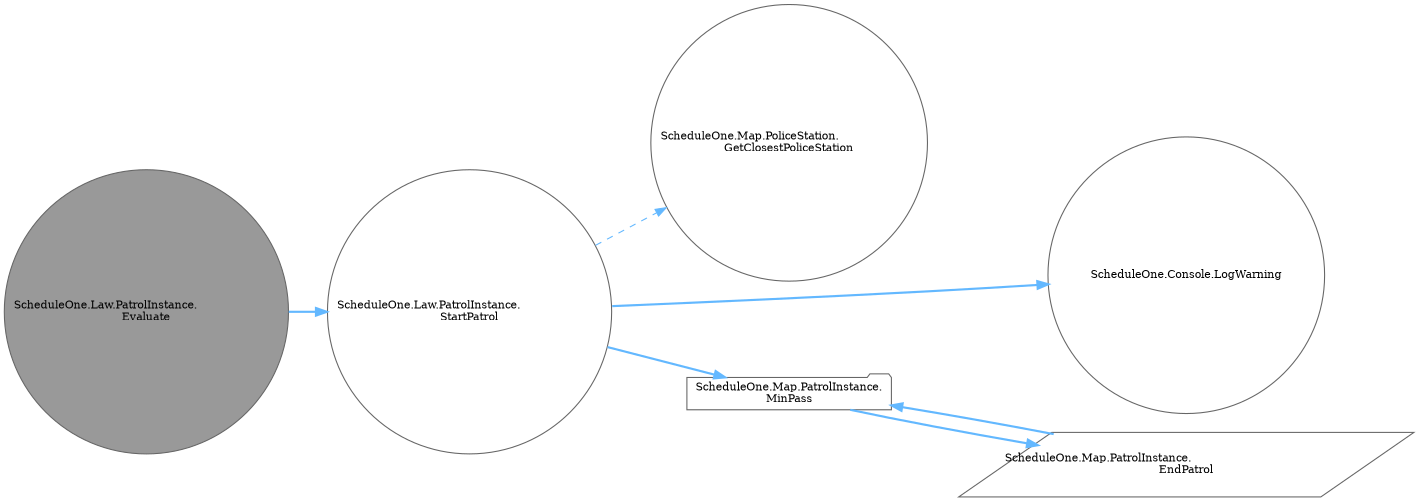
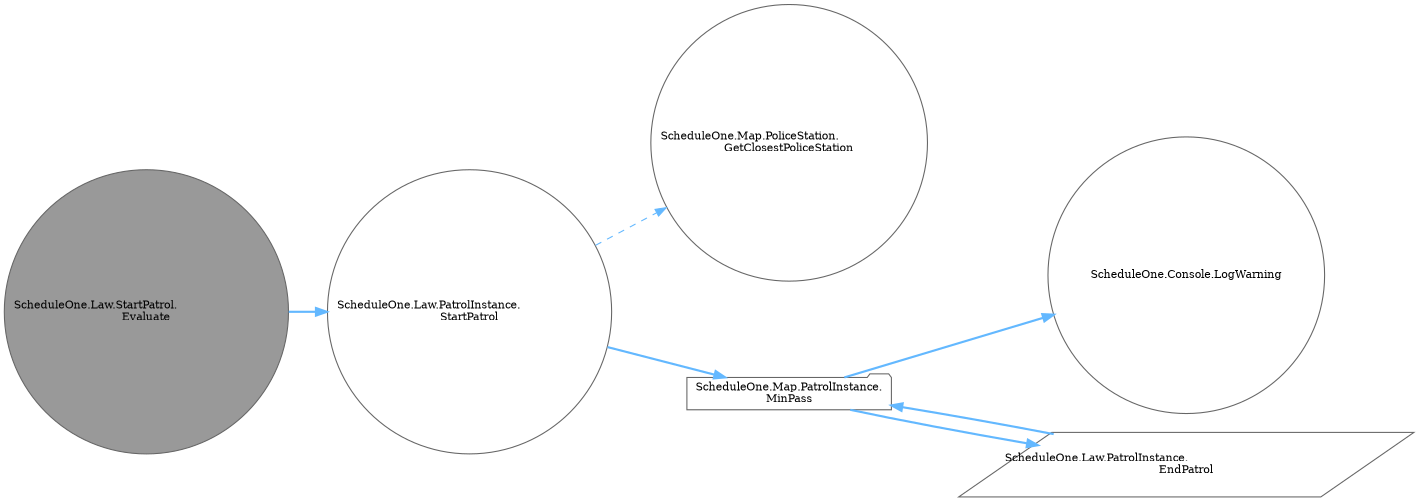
(825, 297) -> (944, 348)
(146, 312) -> (146, 312)
(1186, 465) -> (1186, 465)
